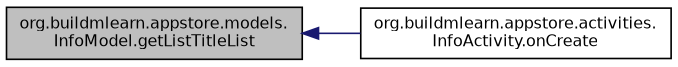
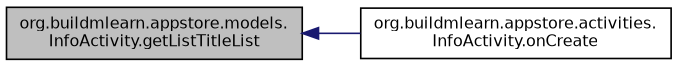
(154, 33) -> (154, 33)
